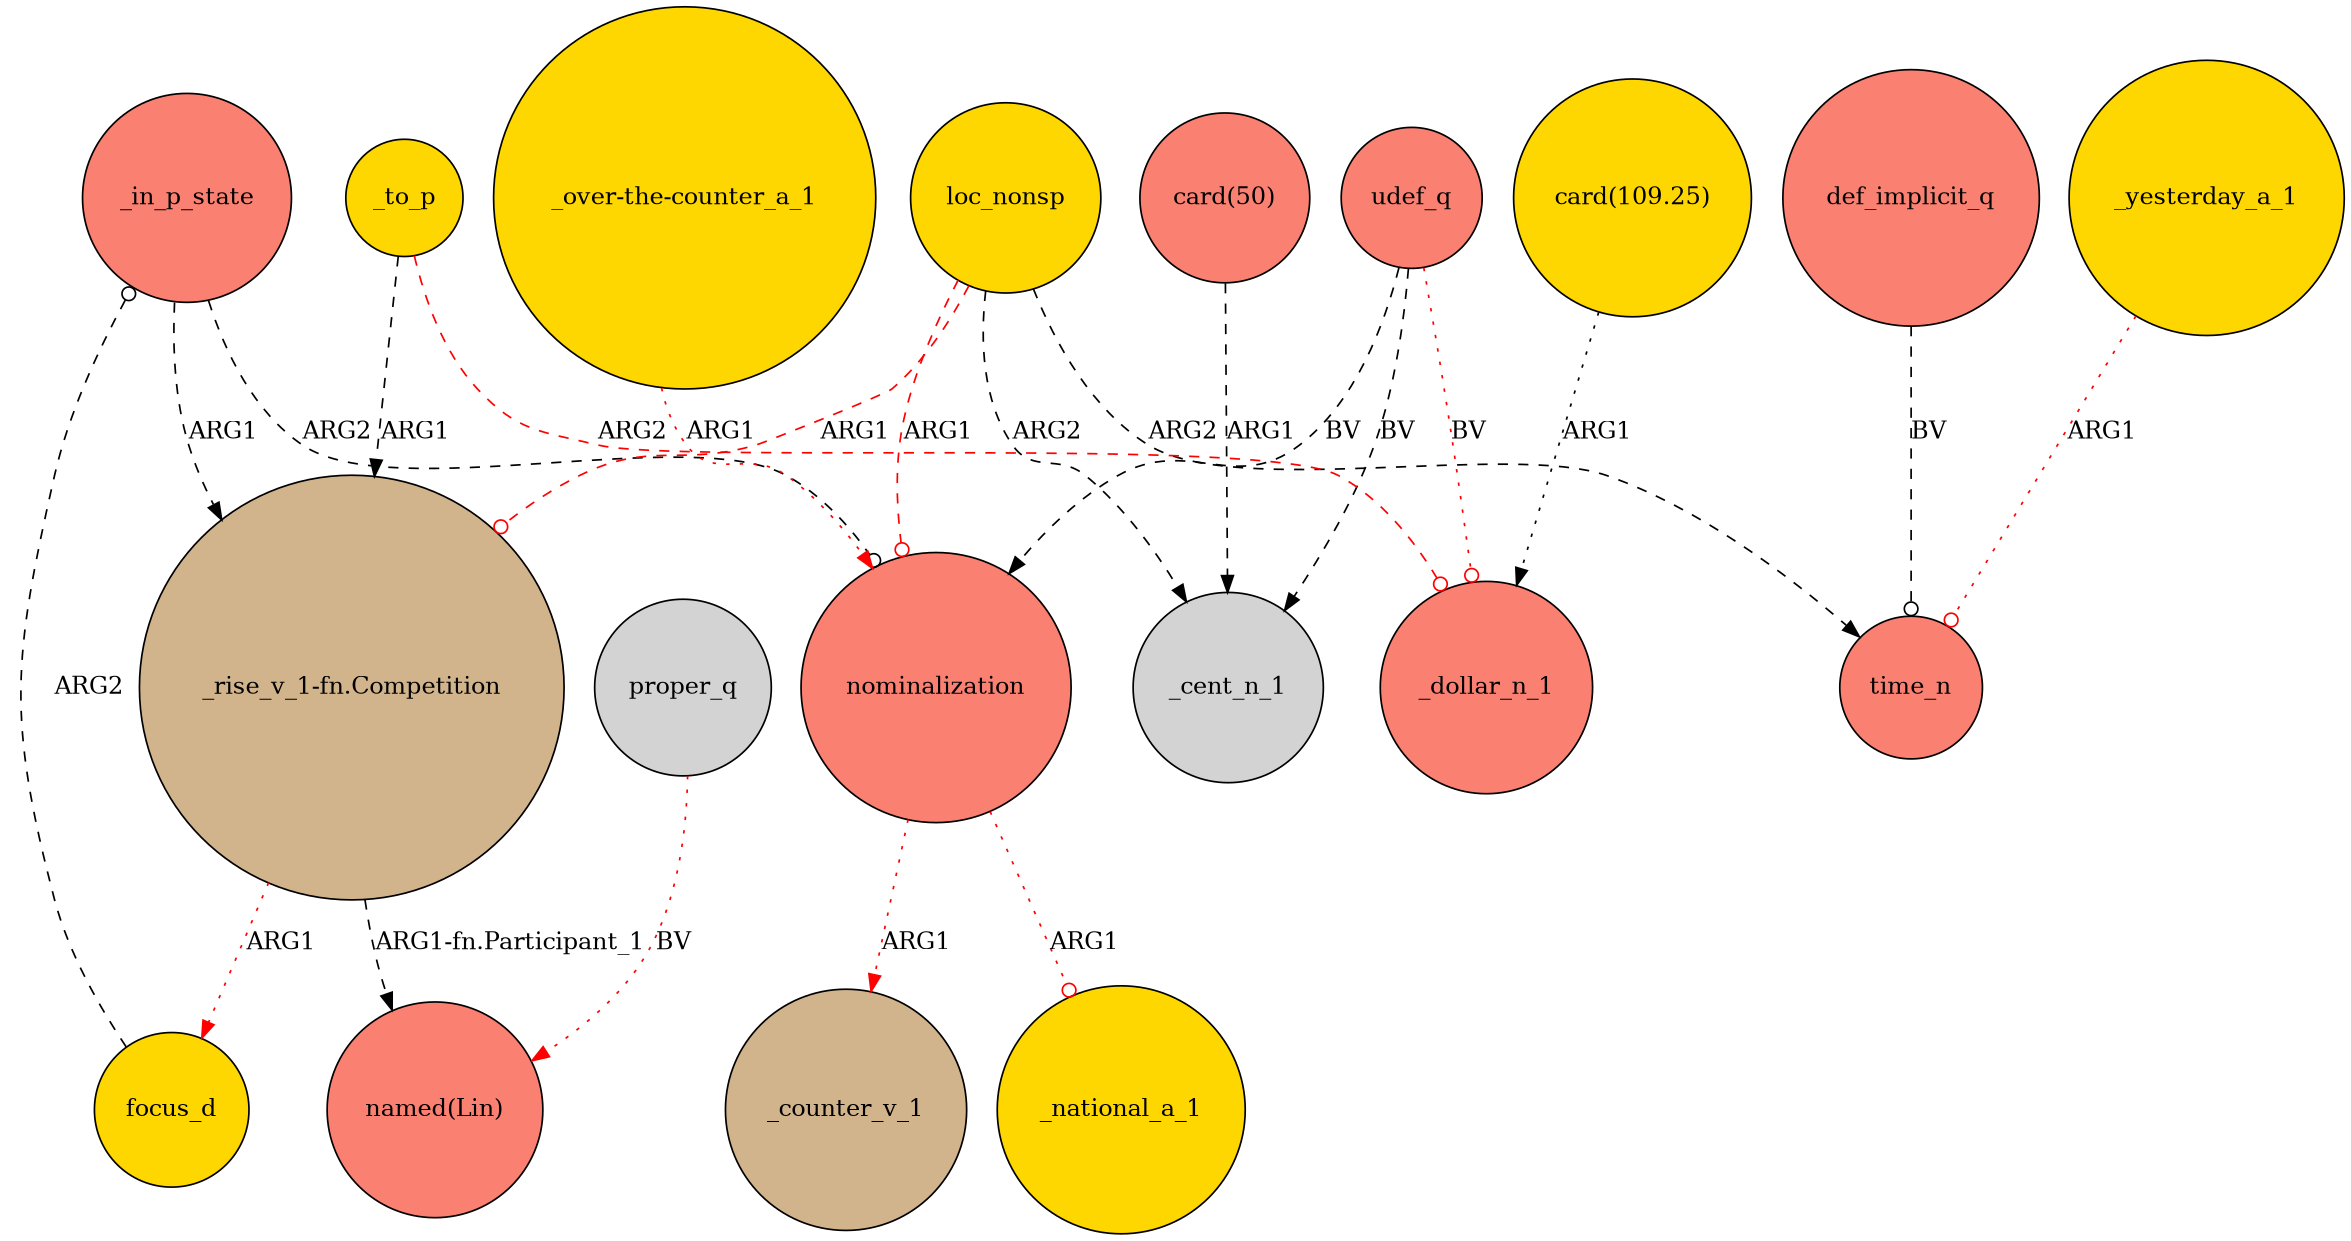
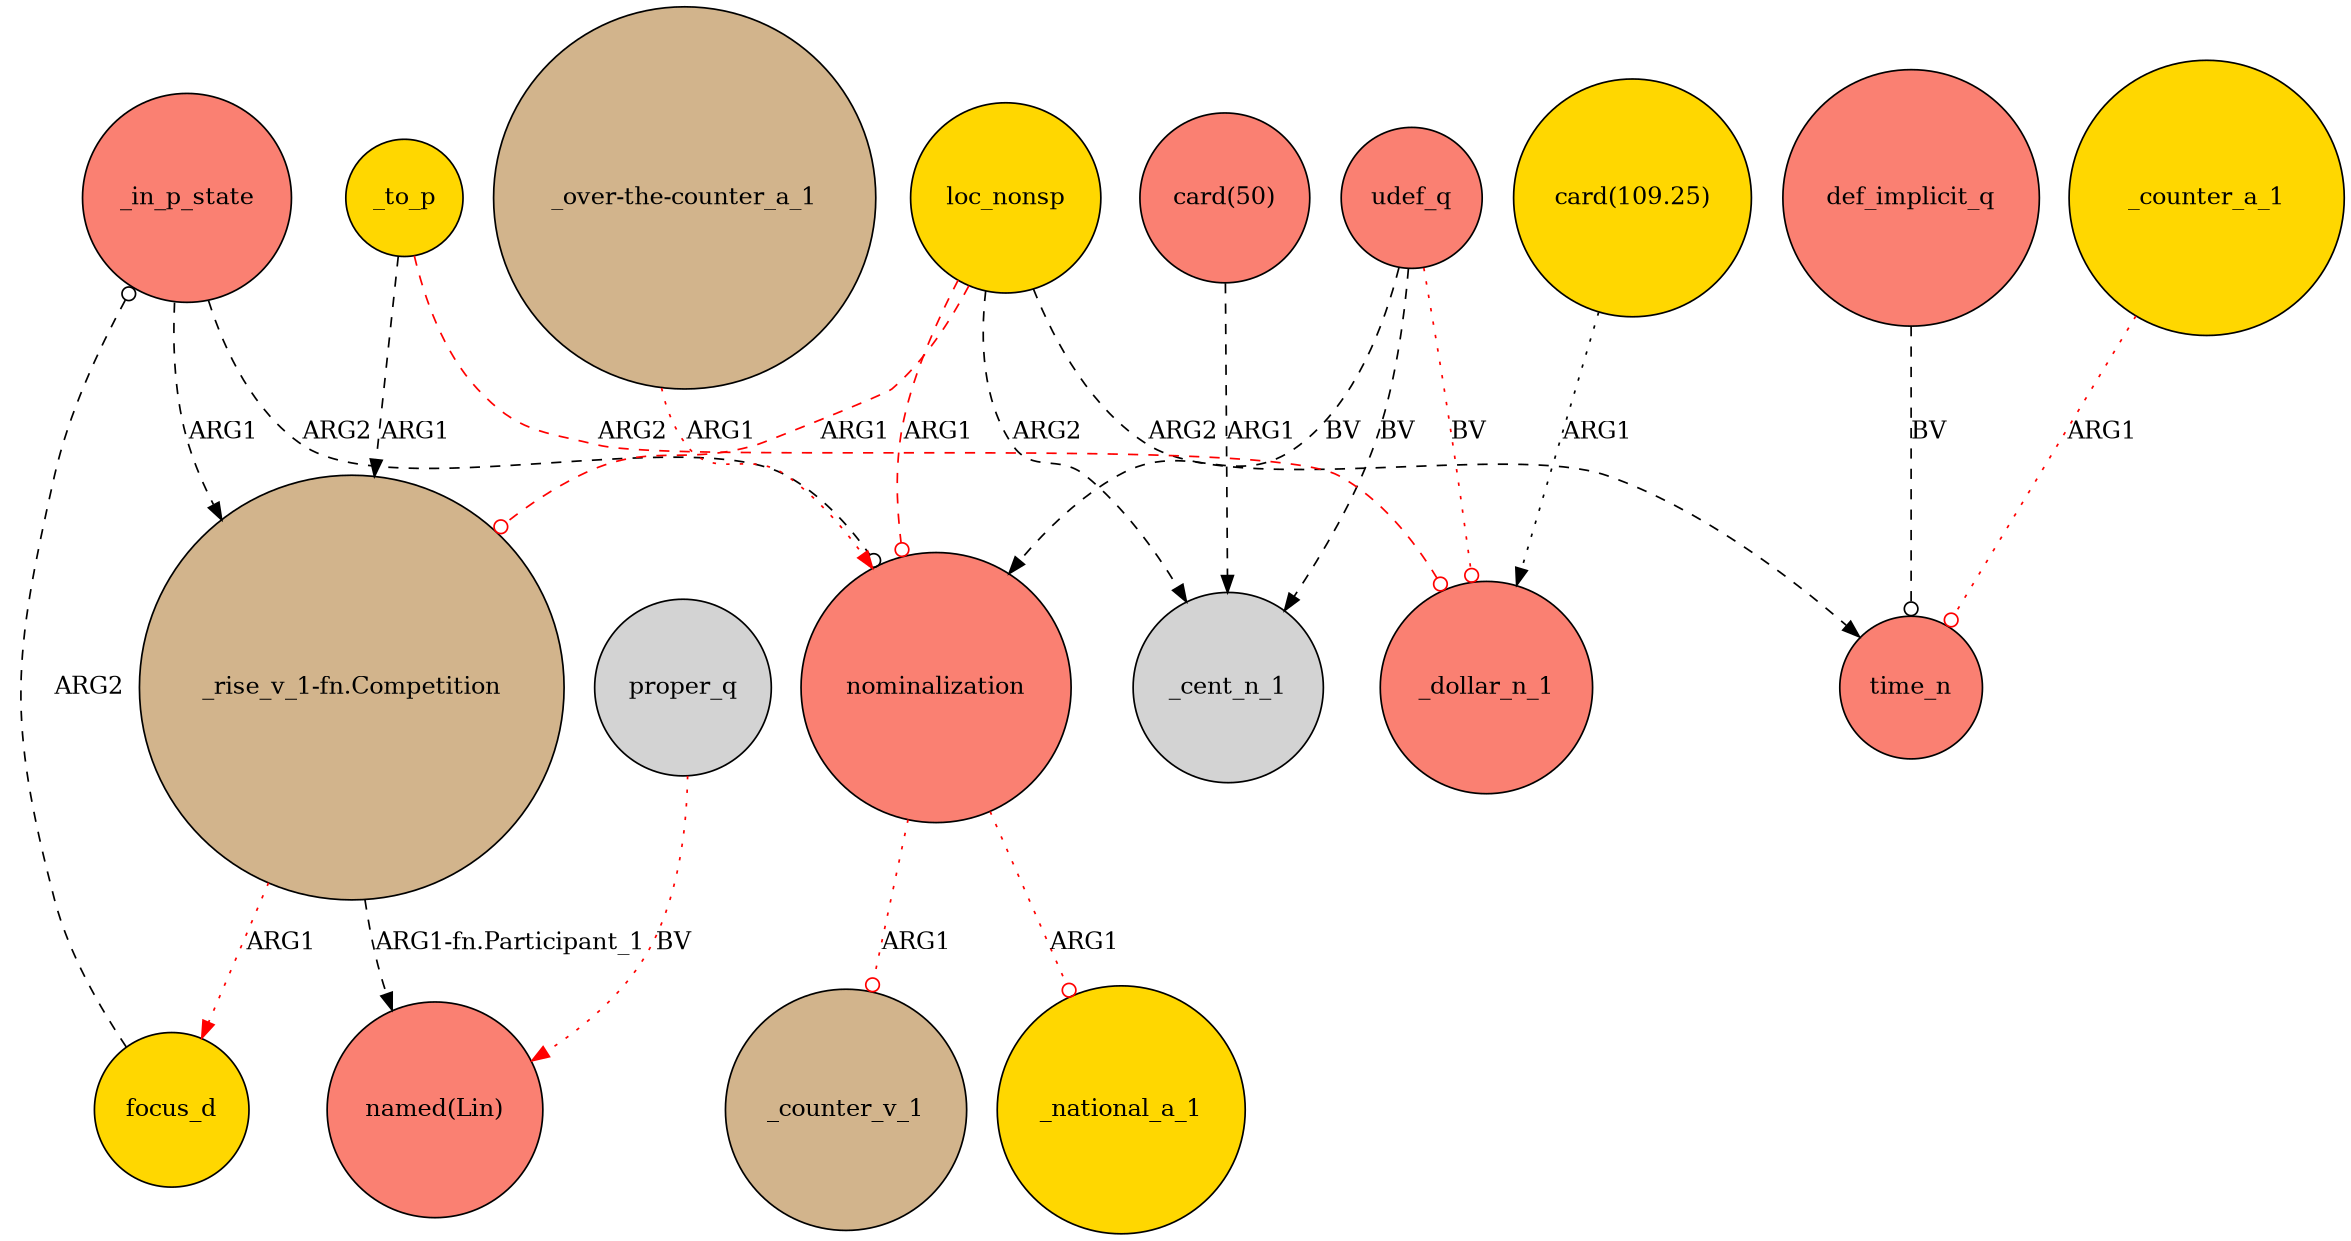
(685, 198) -> (685, 198)
(2207, 198) -> (2207, 198)
(891, 897) -> (891, 897)
